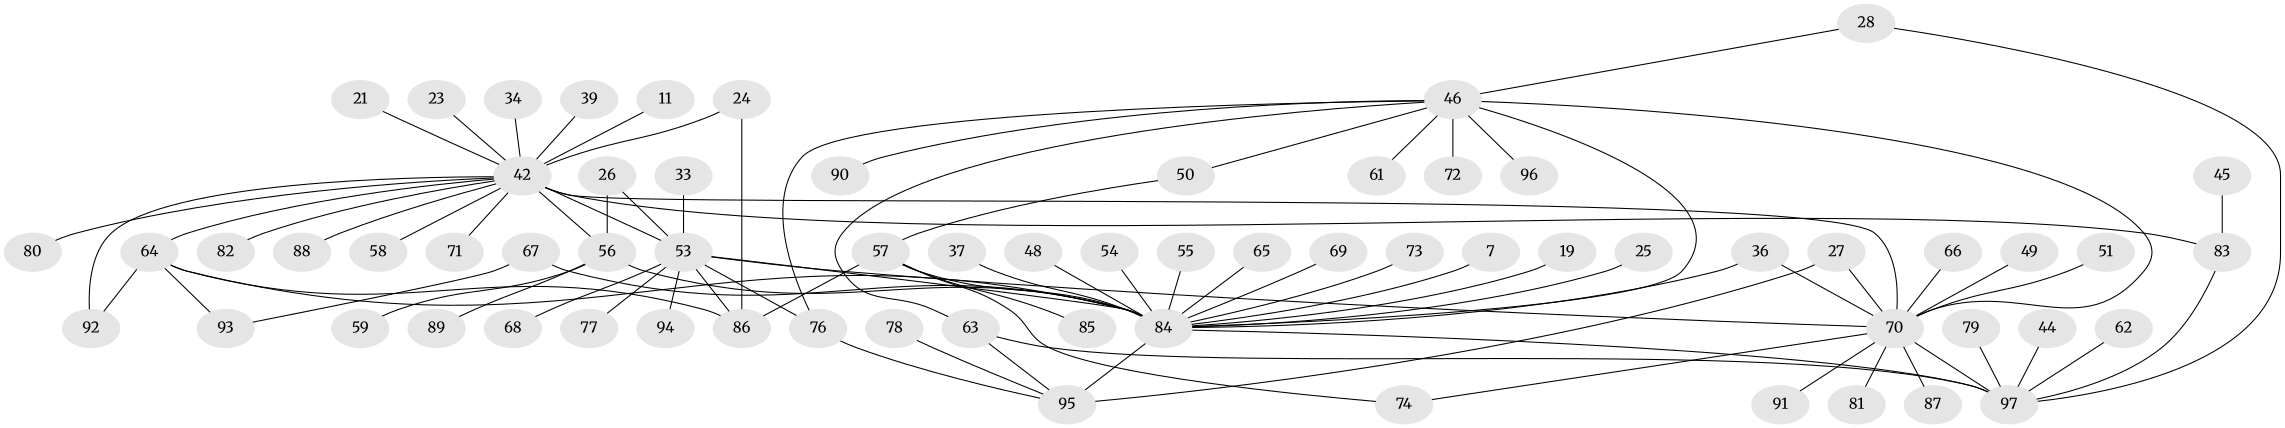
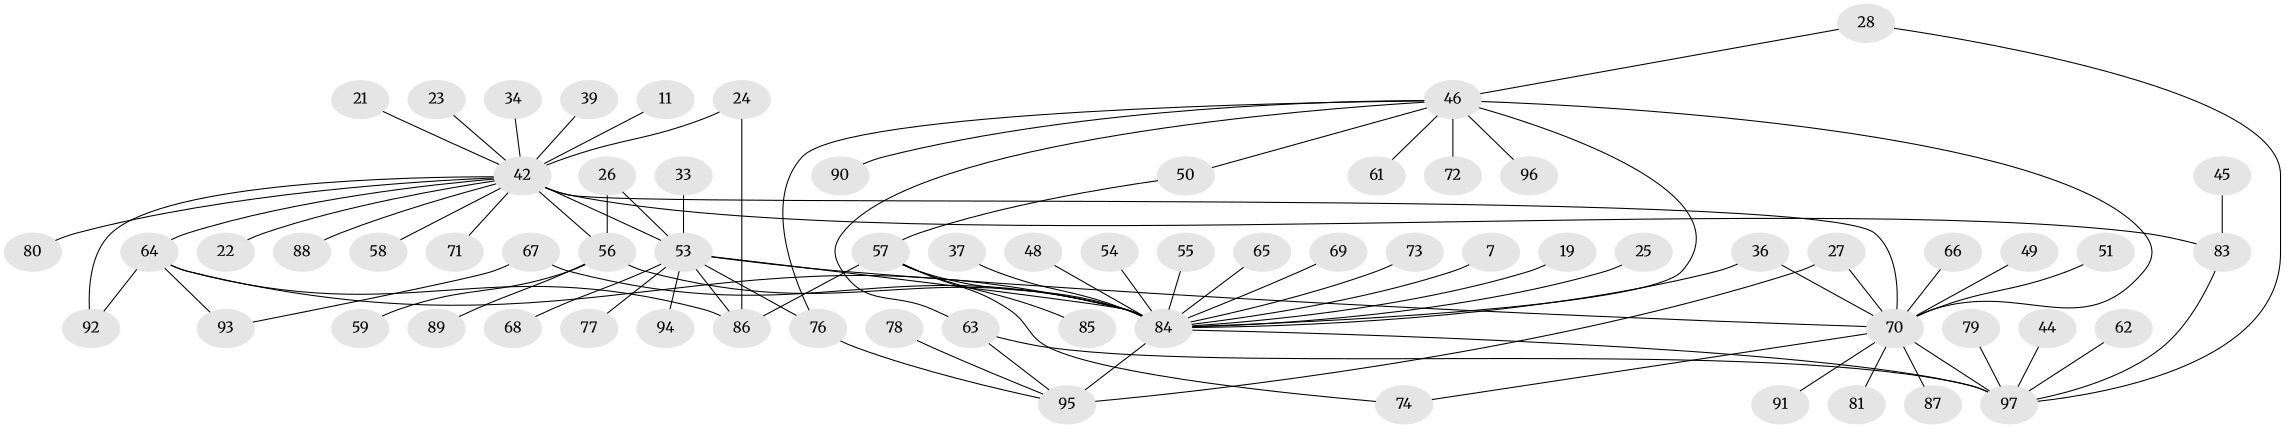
(226, 252) -> (226, 252)
